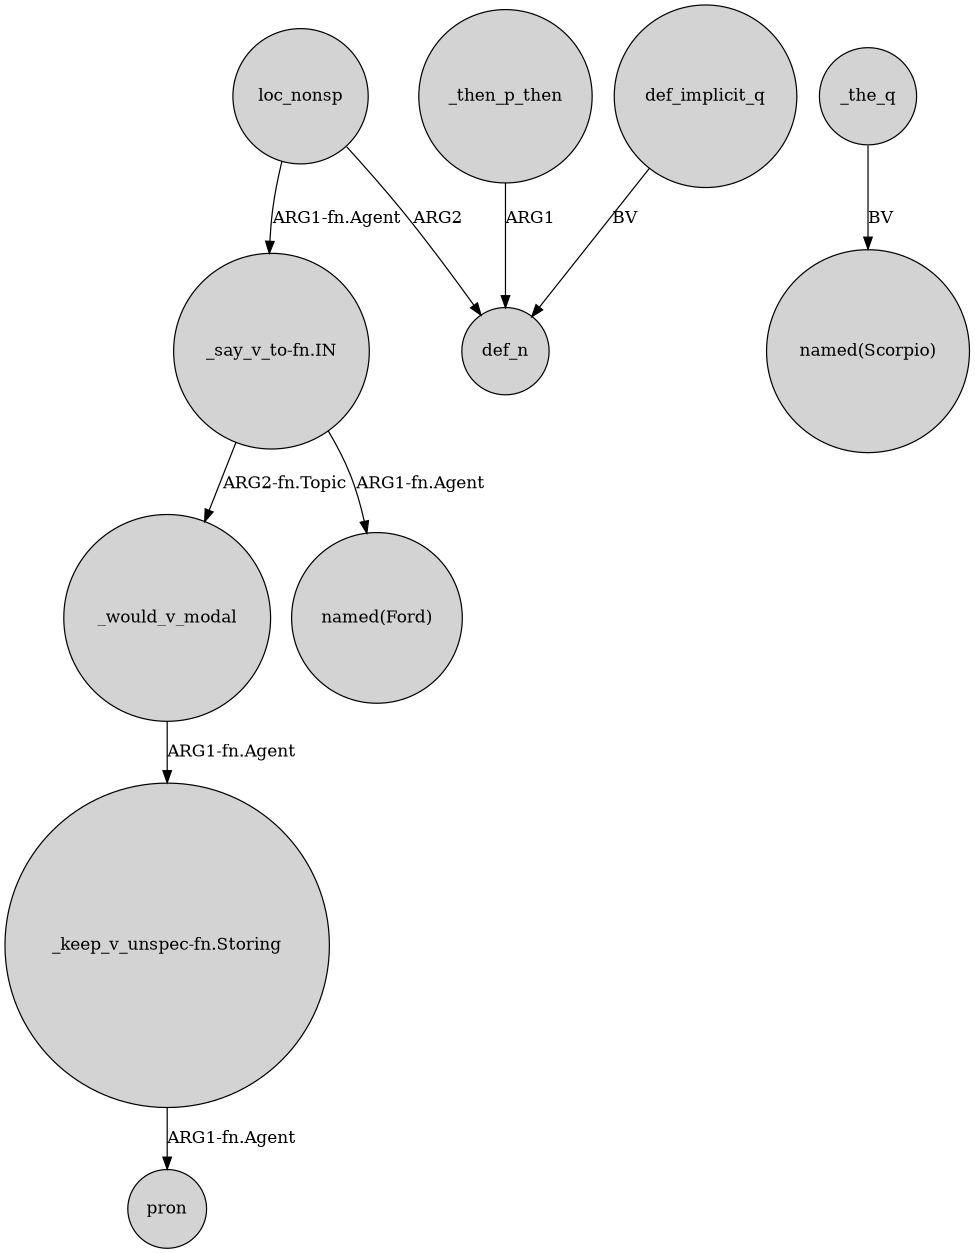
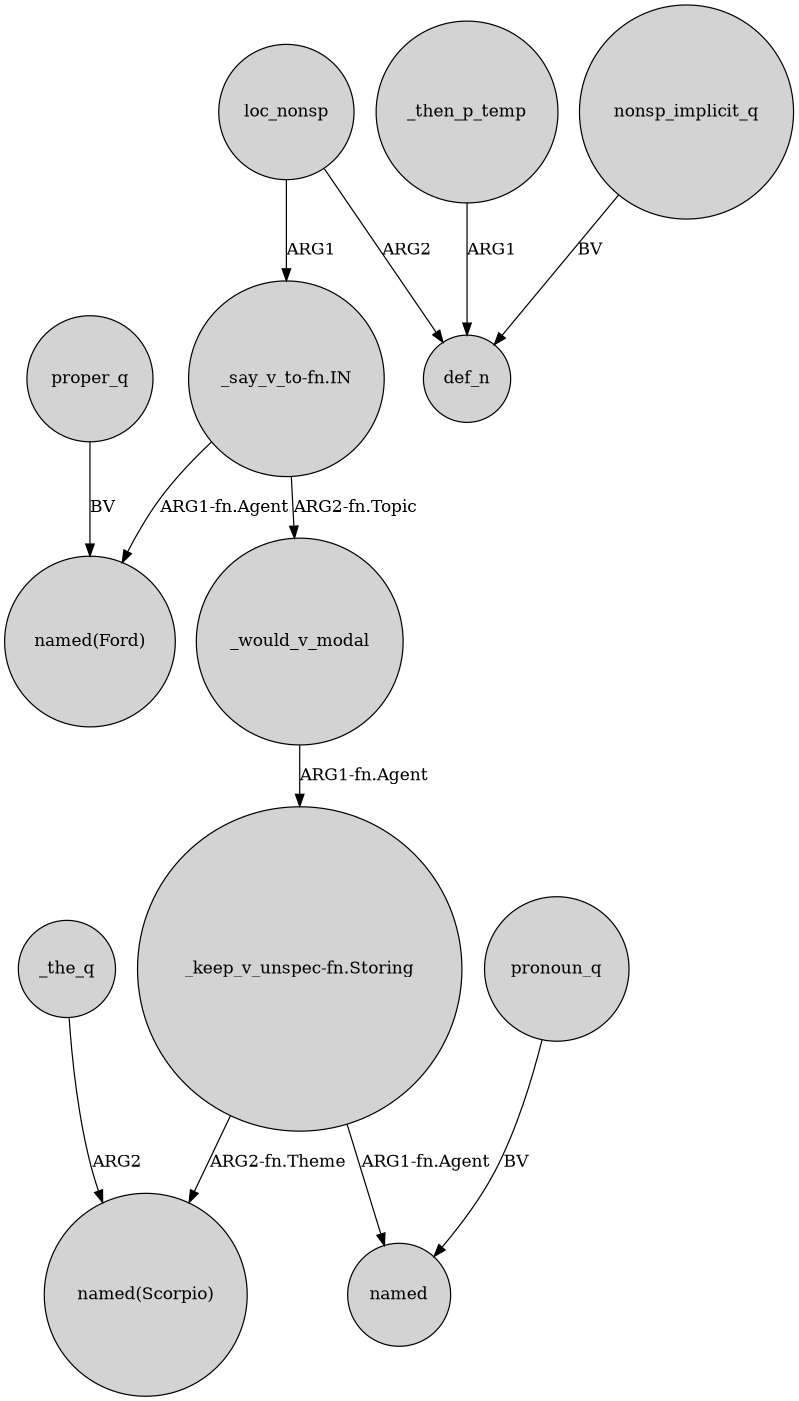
(505, 96) -> (467, 112)
(706, 96) -> (687, 112)
(337, 219) -> (311, 250)
(881, 219) -> (117, 1162)
none -> (90, 379)
none -> (557, 969)
none -> (212, 1154)
(167, 1209) -> (399, 1295)
